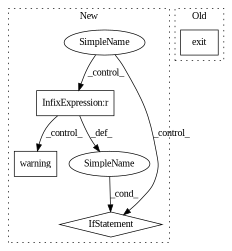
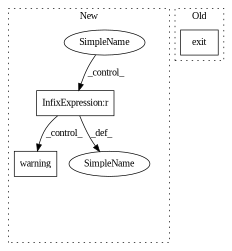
(111, 225) -> none
